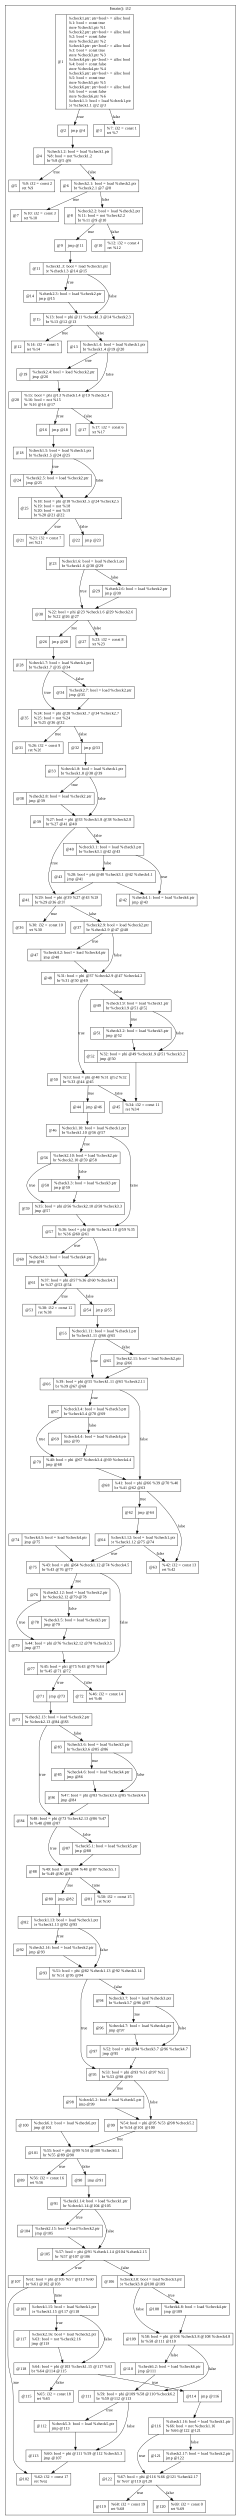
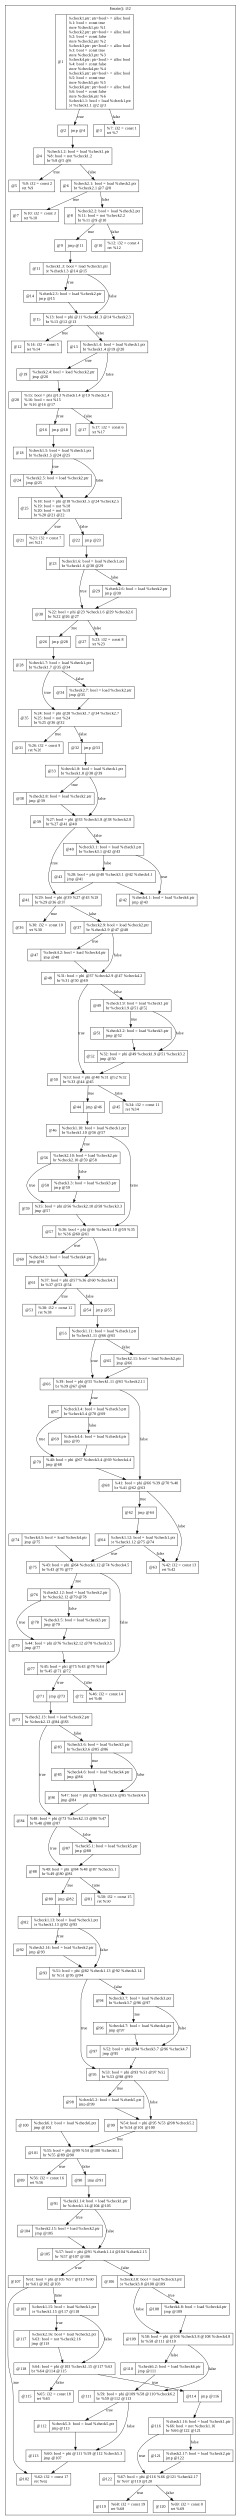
none -> (86, 550)
(136, 1080) -> (114, 1067)
